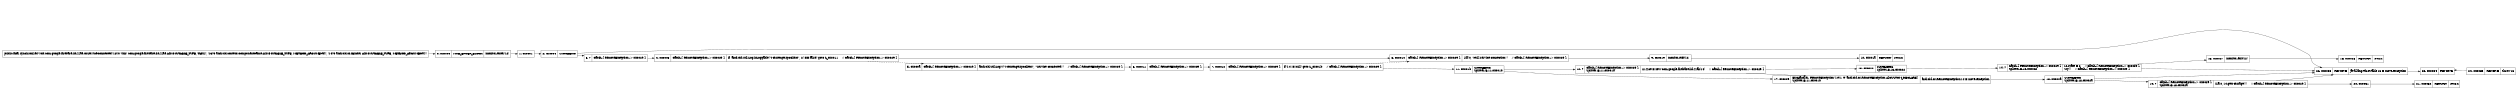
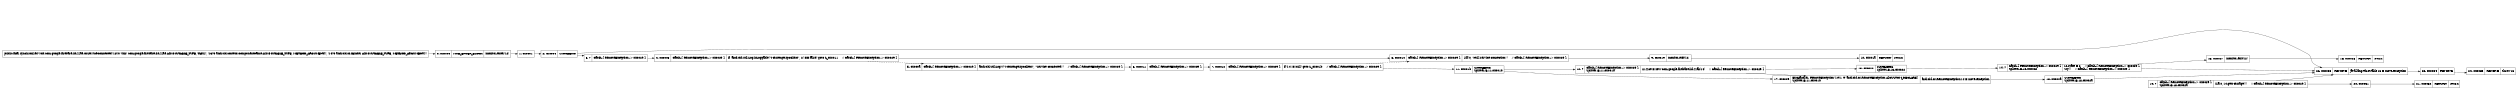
(2461, 70) -> (2460, 73)
(2120, 81) -> none
